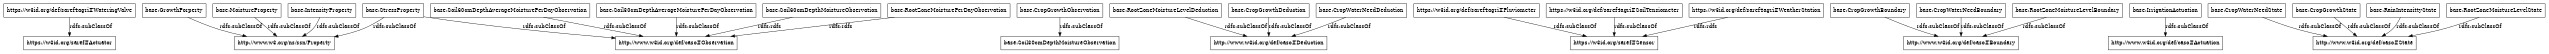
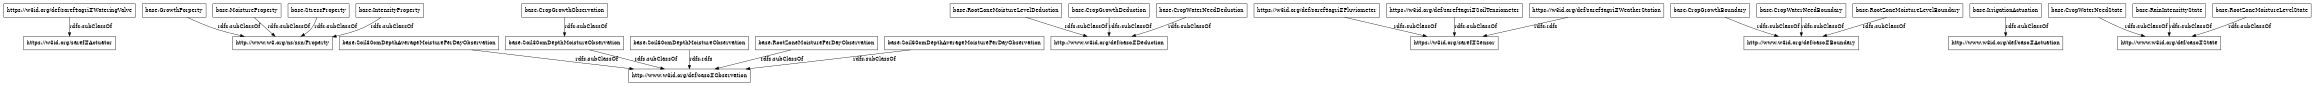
(2326, 10) -> none
(841, 27) -> (782, 59)
(518, 29) -> (625, 59)
